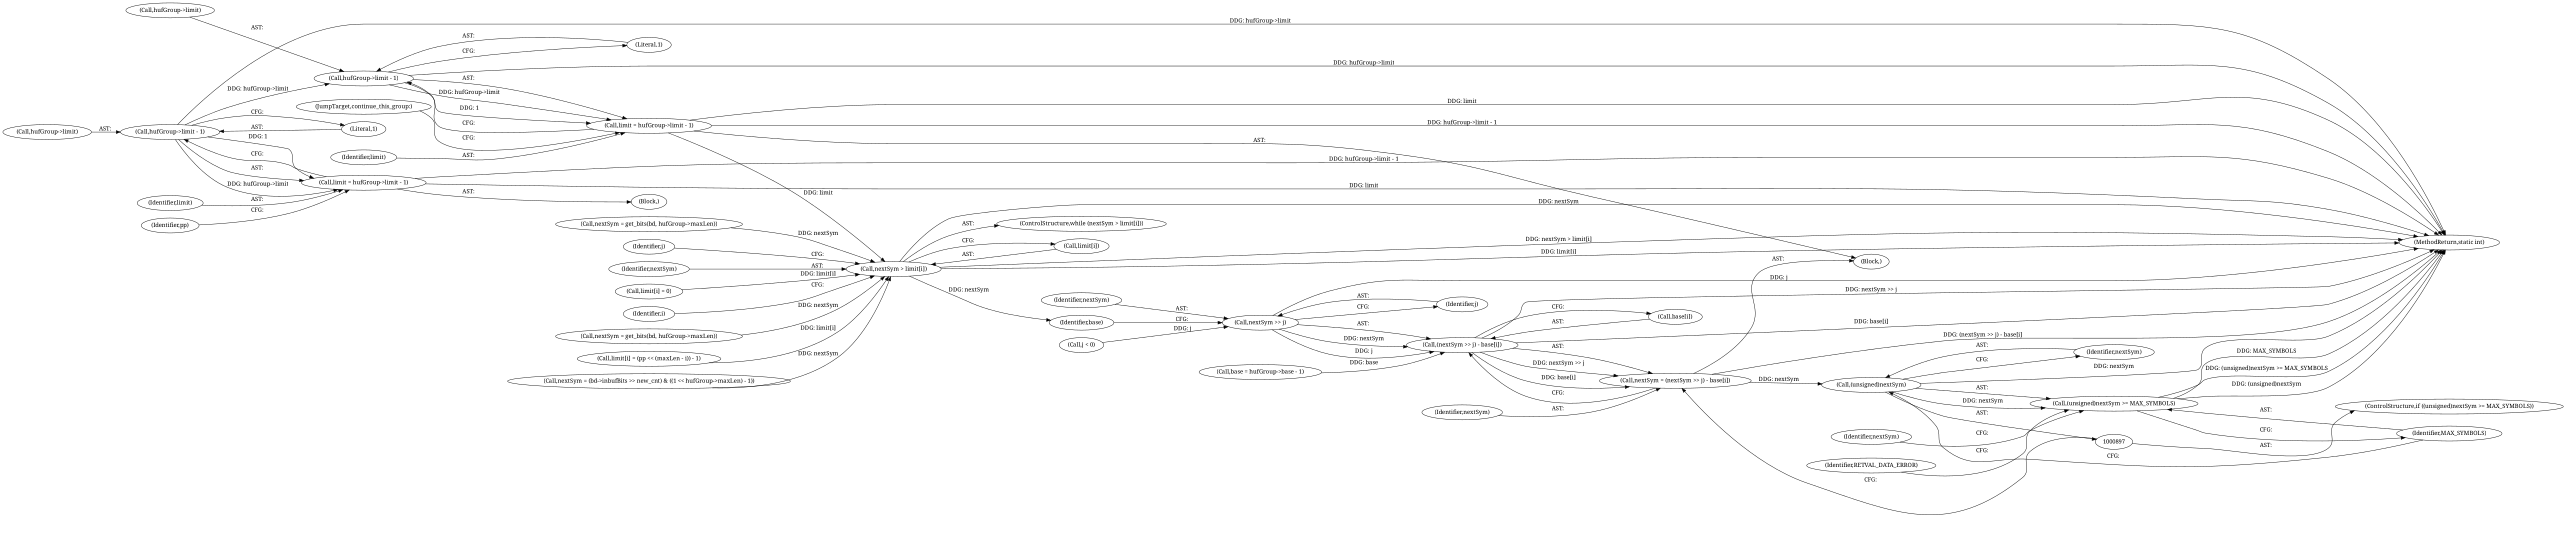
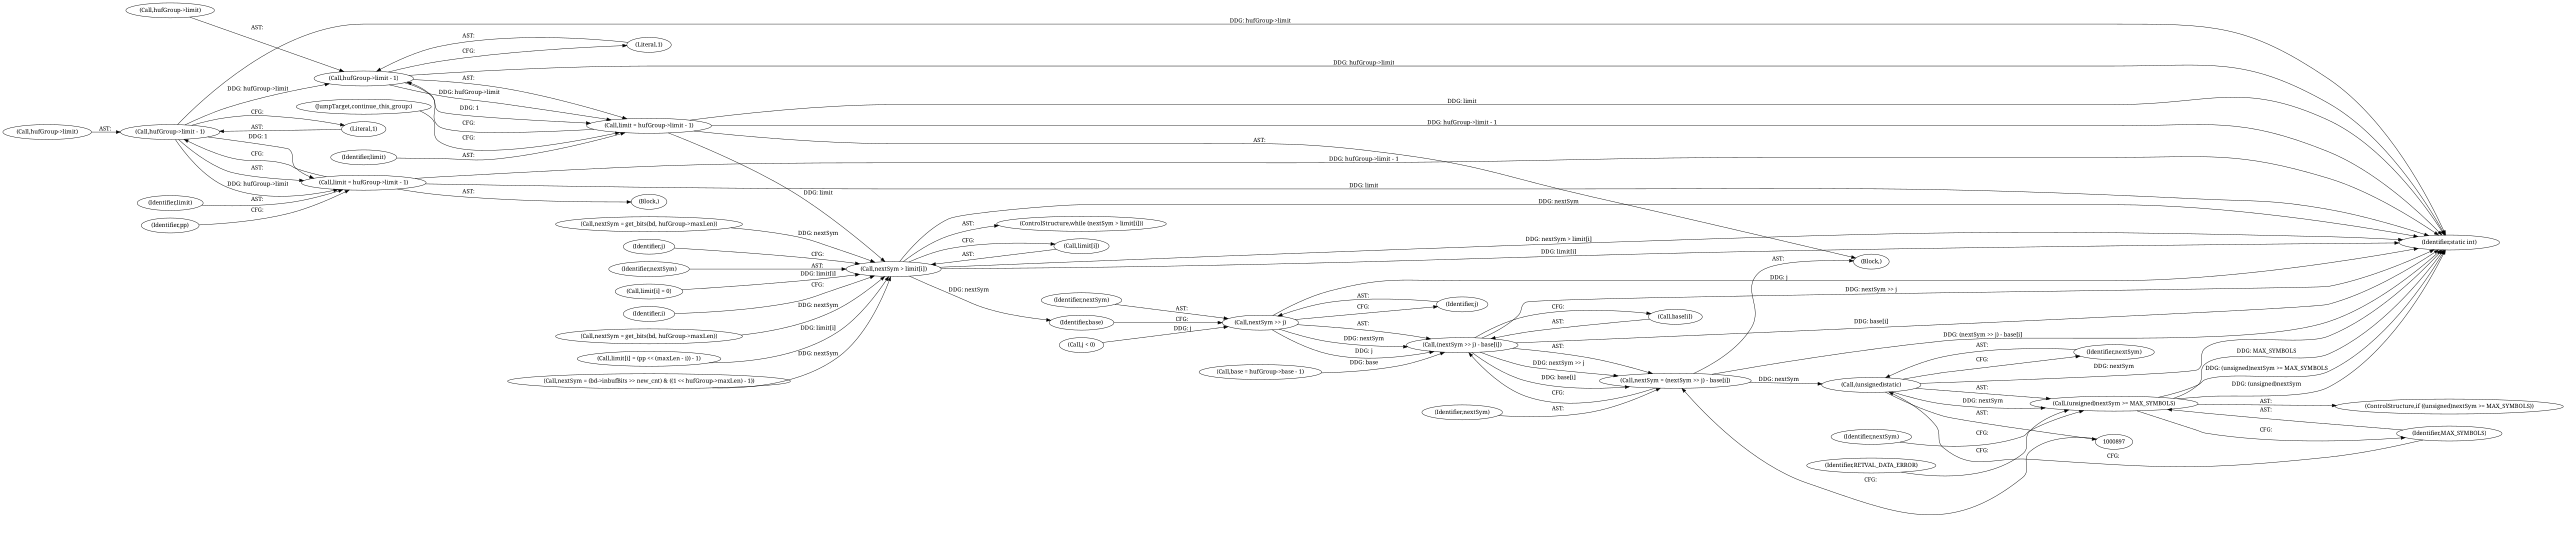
(2449, 243) -> (2449, 243)
(1871, 385) -> (1871, 385)
(2254, 454) -> (2265, 405)
